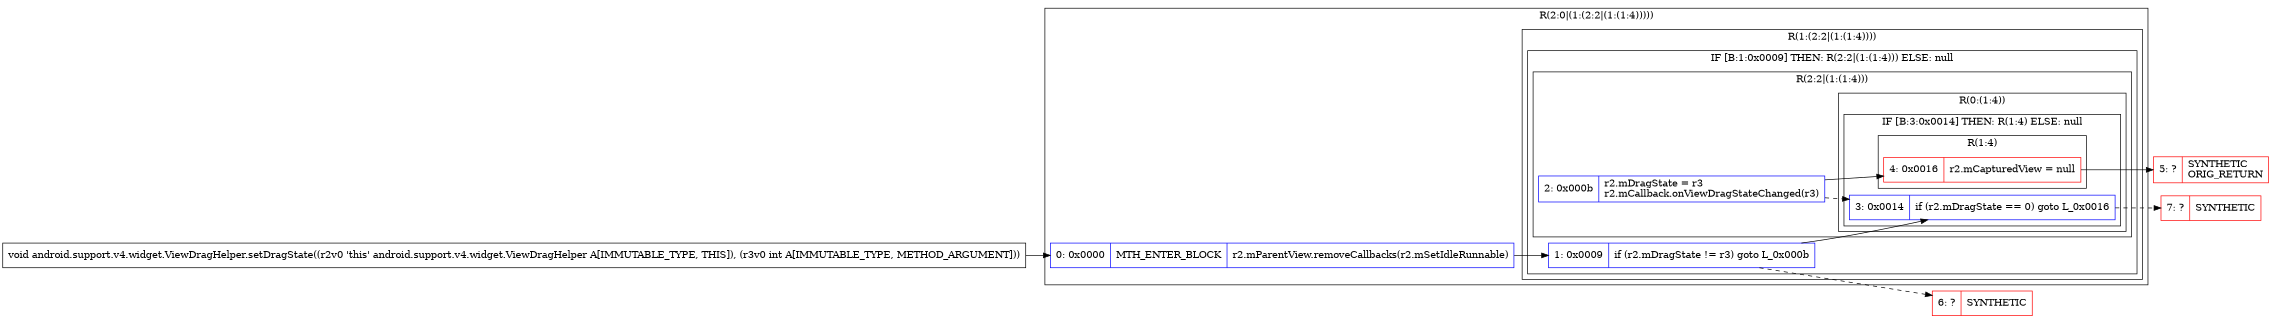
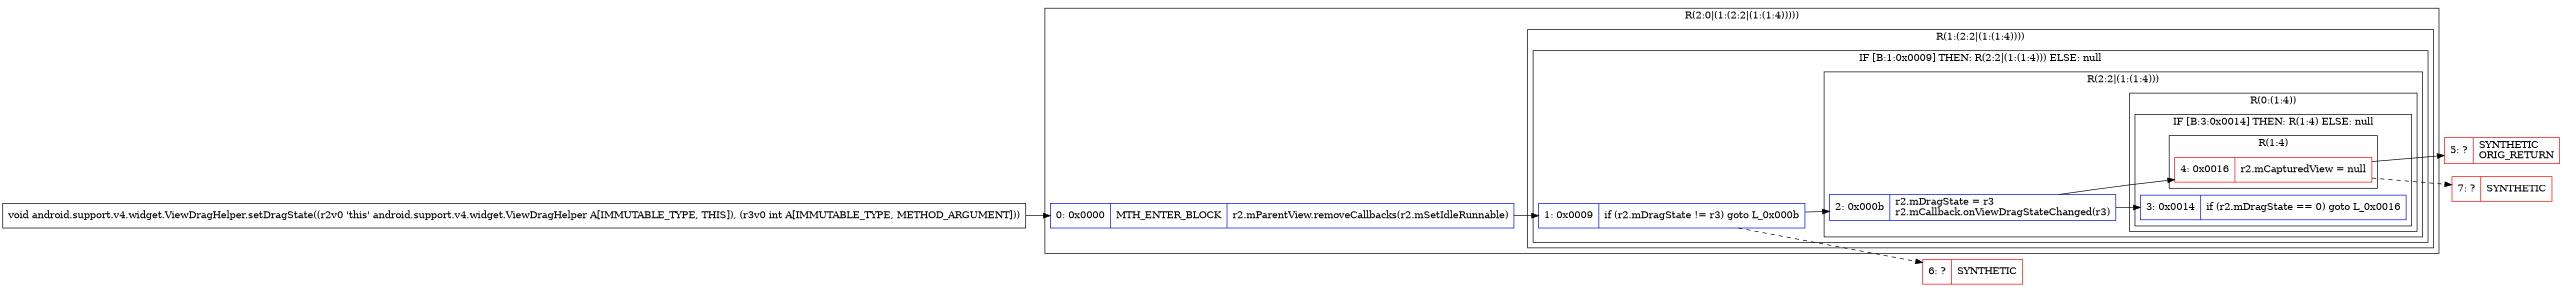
(1834, 198) -> (2125, 207)
(2135, 208) -> (2407, 181)
(1861, 233) -> (1814, 212)
